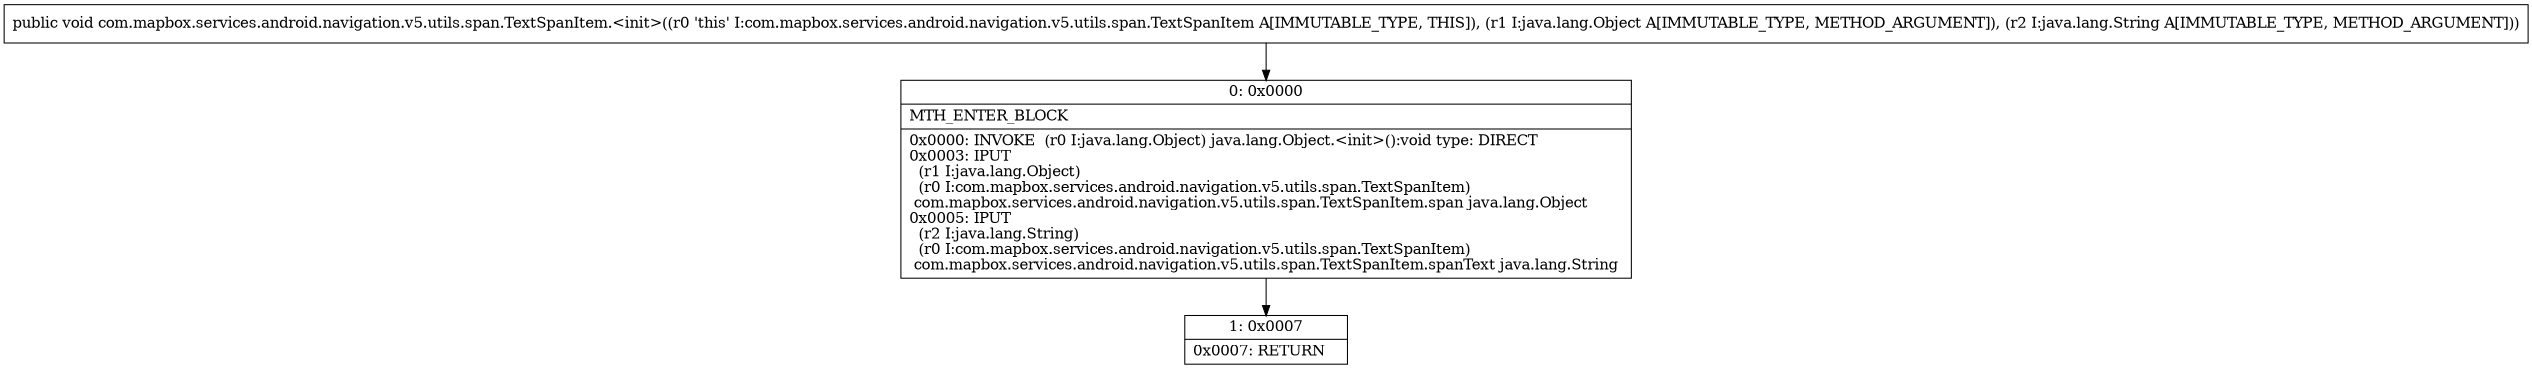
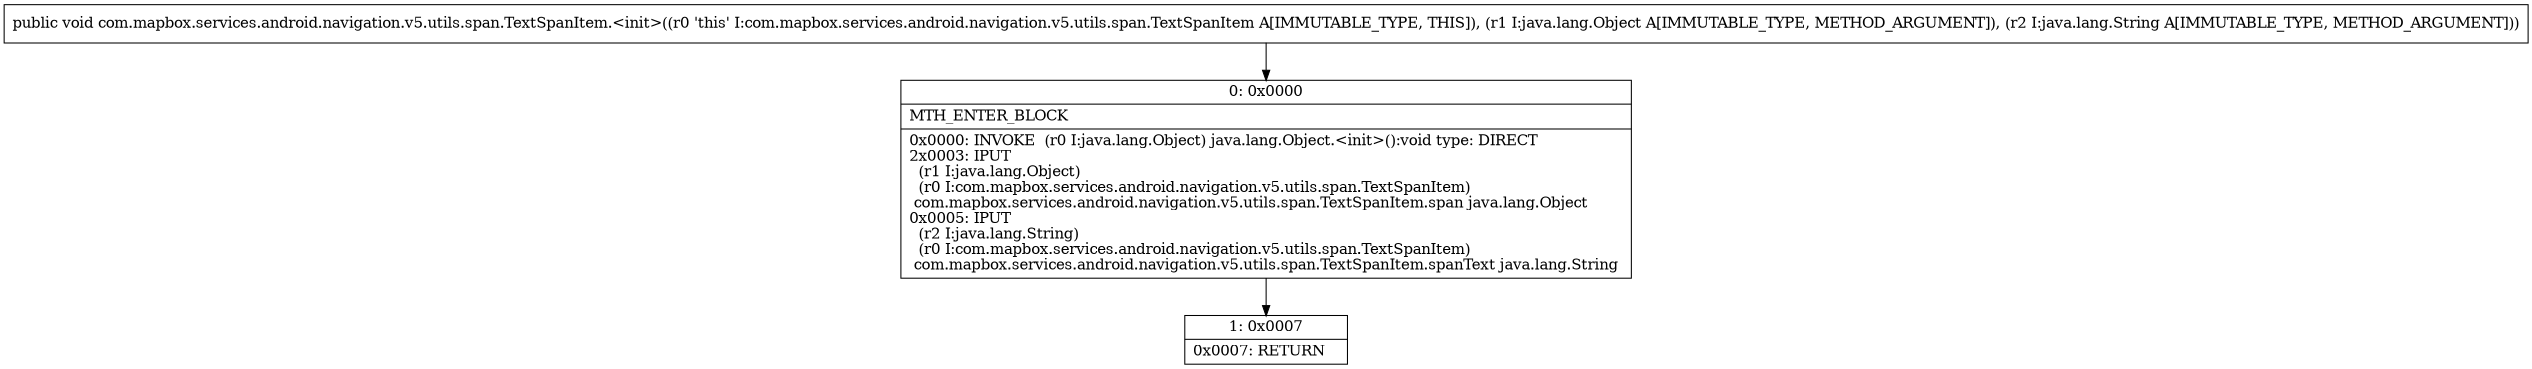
(965, 156) -> (965, 156)
